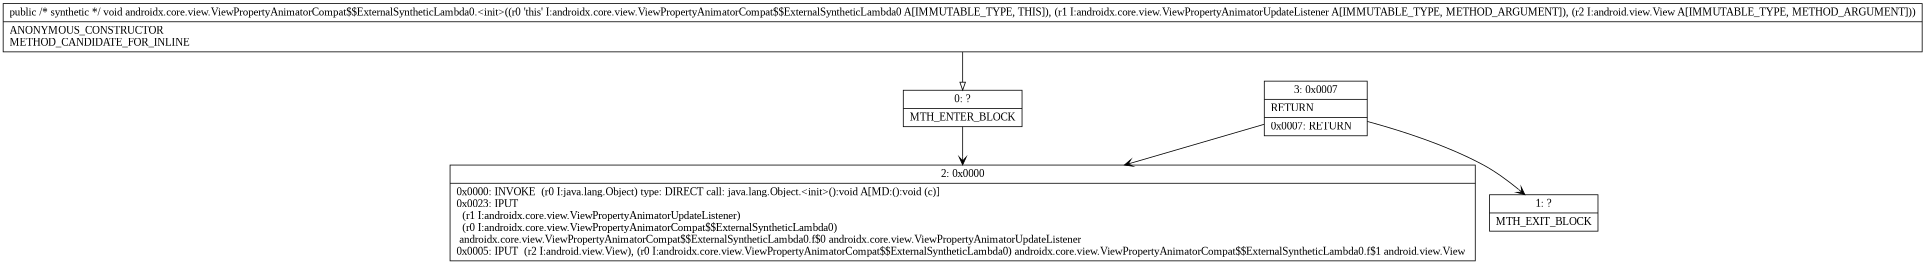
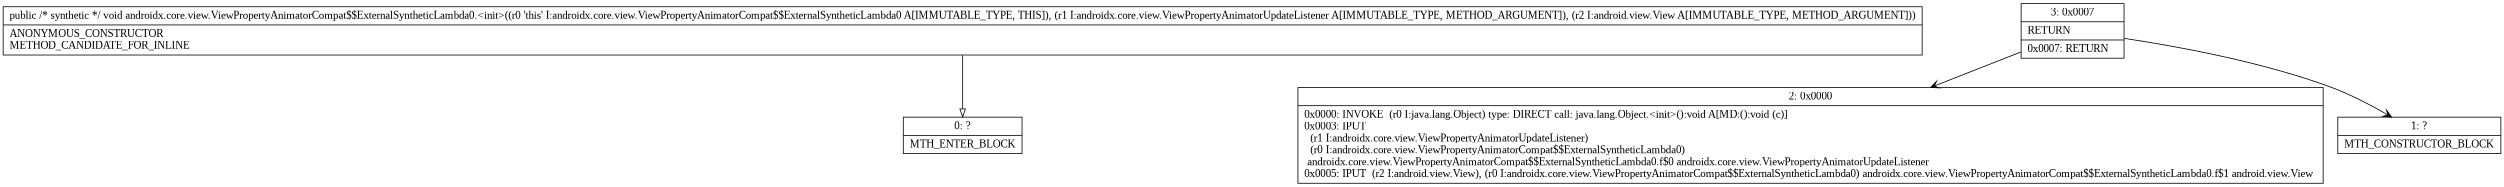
(963, 142) -> none
(490, 204) -> (1338, 126)
(1544, 222) -> (2419, 144)
